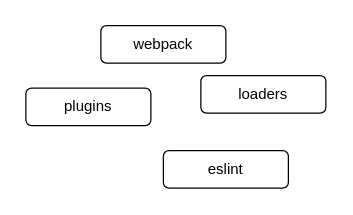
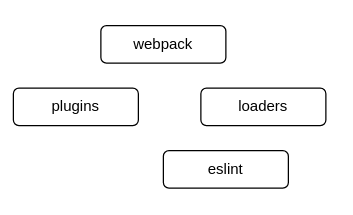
(263, 94) -> (263, 107)
(88, 107) -> (76, 107)
